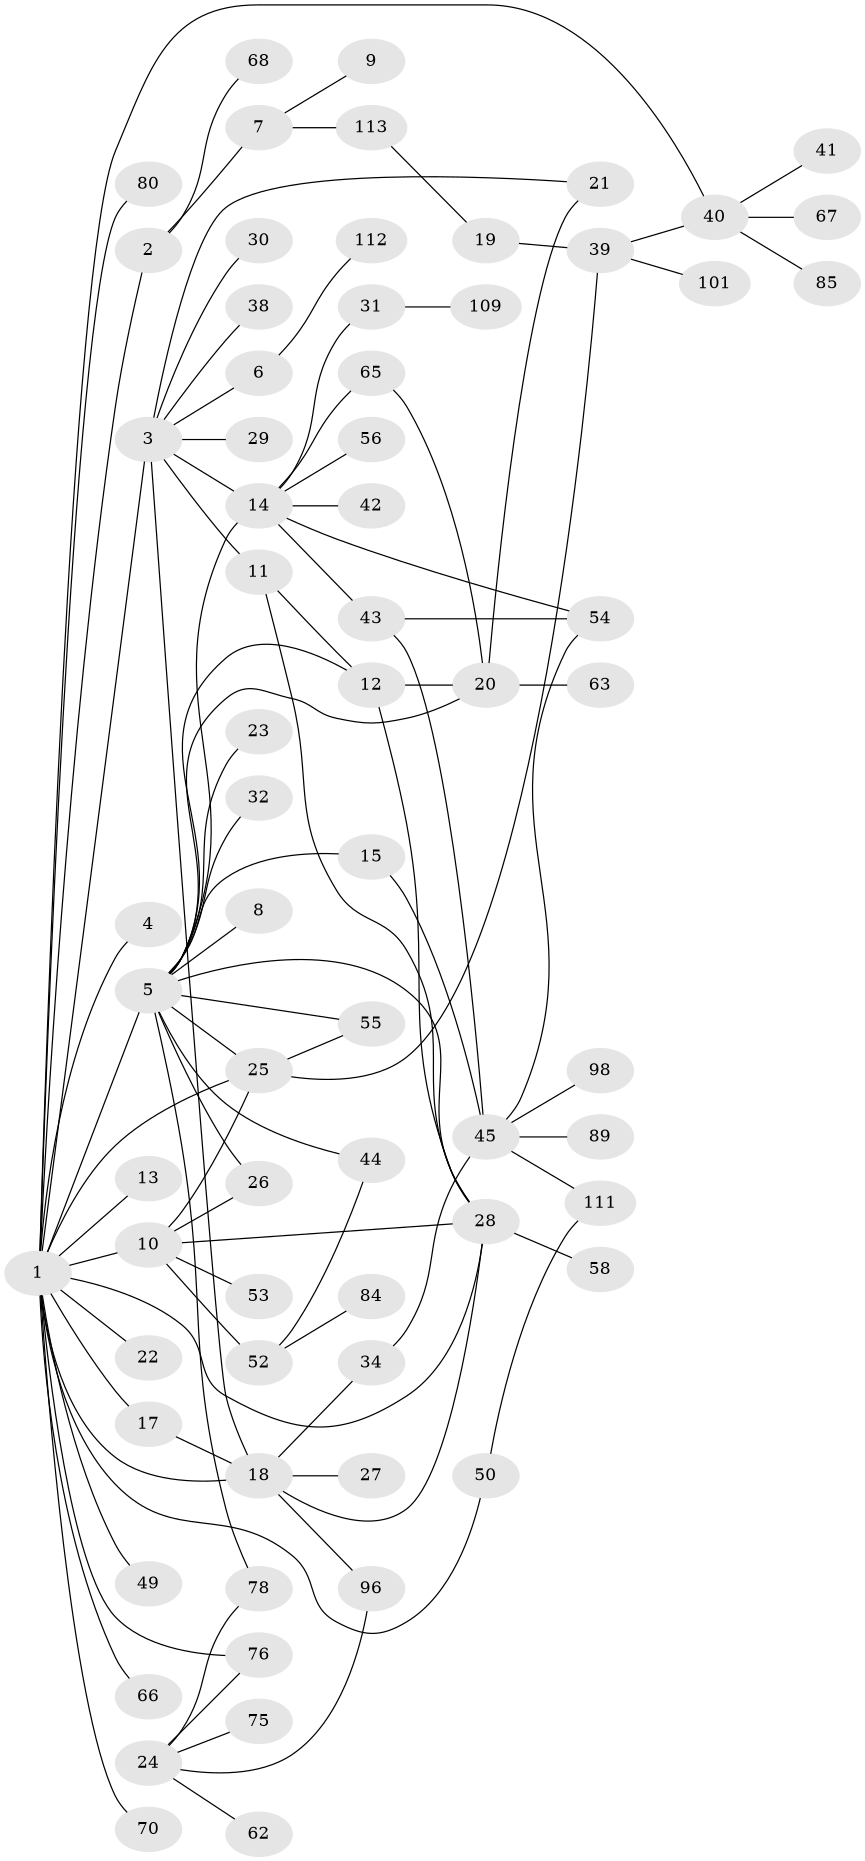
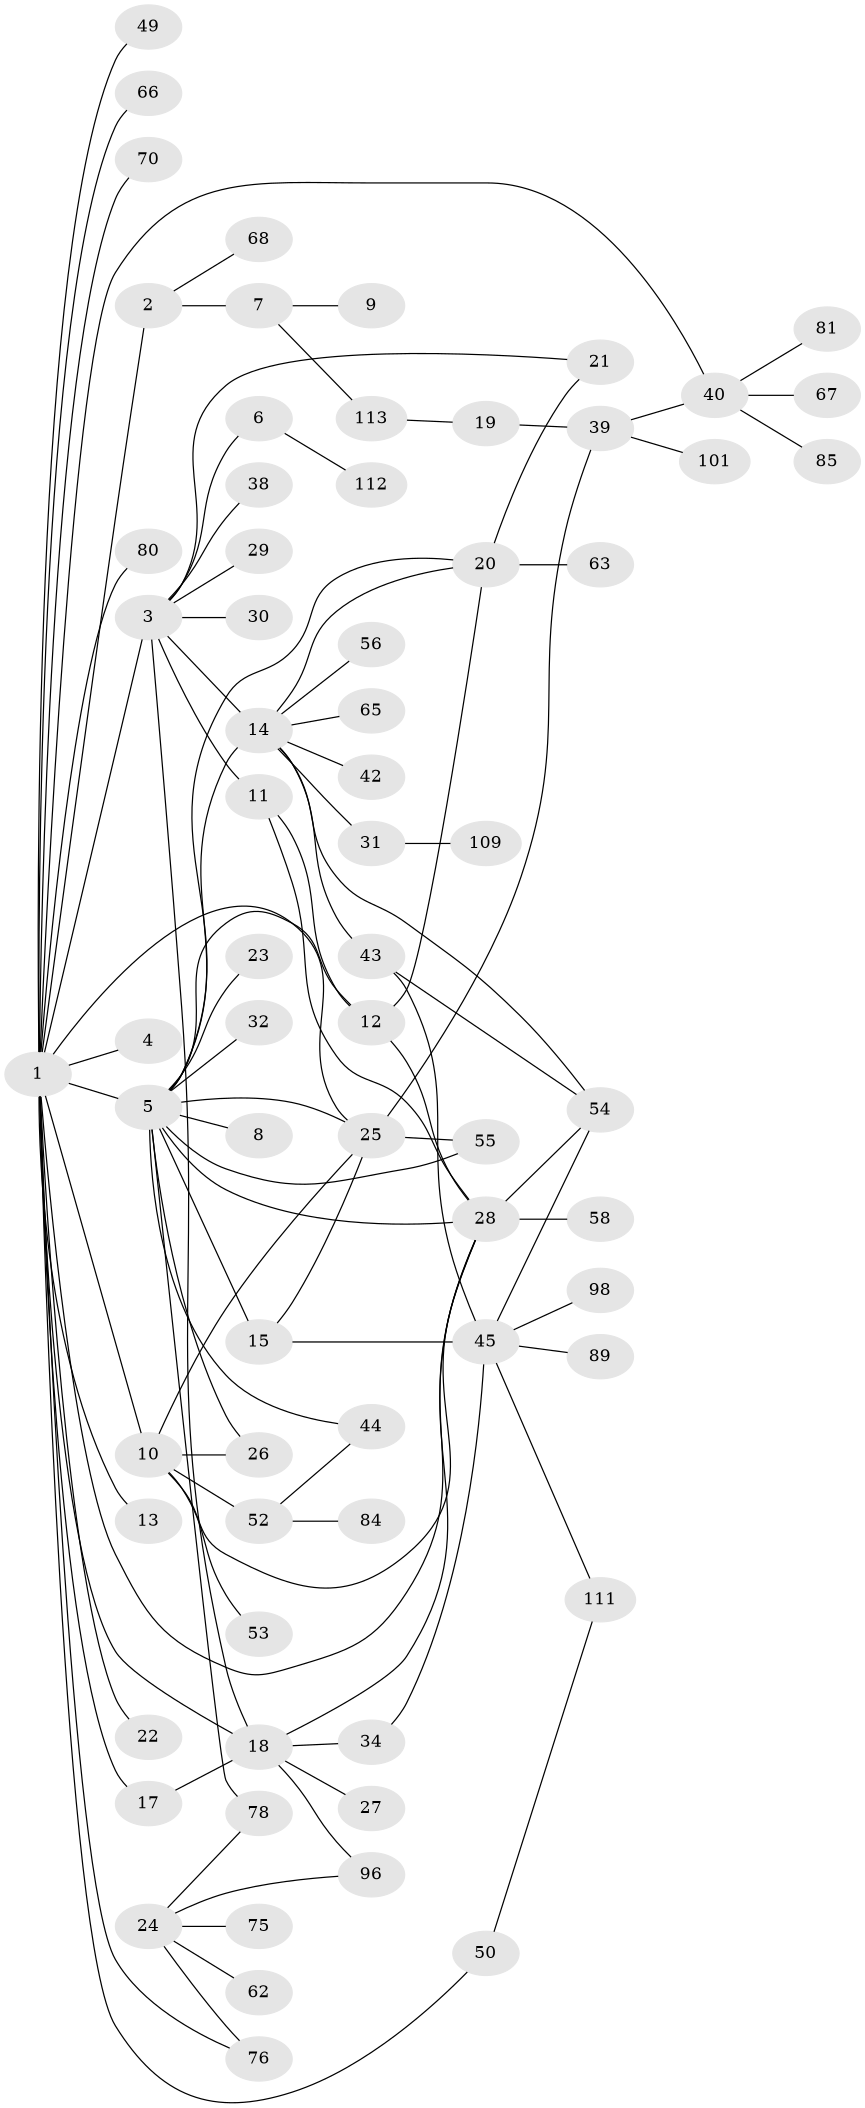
(827, 151) -> (827, 329)
(454, 521) -> (340, 609)
none -> (543, 1165)
none -> (325, 1243)
